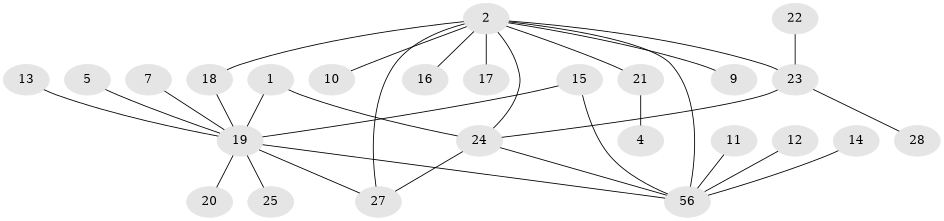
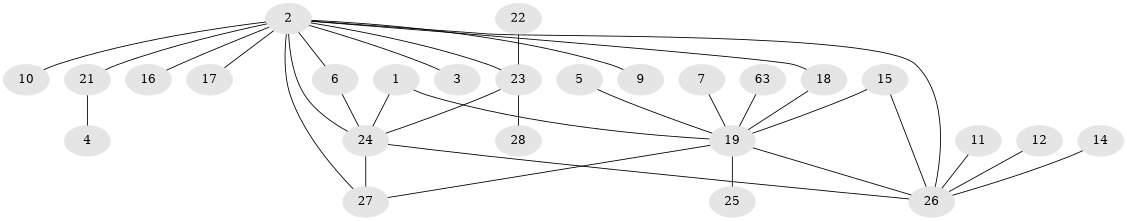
(26, 80) -> (763, 80)
none -> (335, 80)
none -> (457, 80)
(210, 202) -> none
(687, 202) -> (932, 202)
